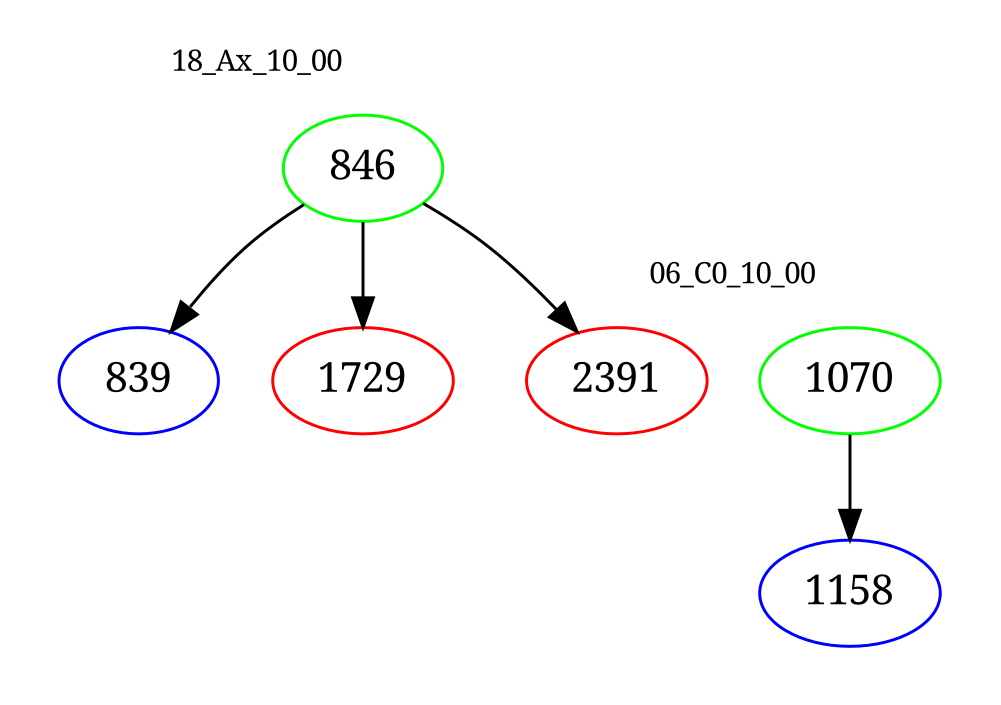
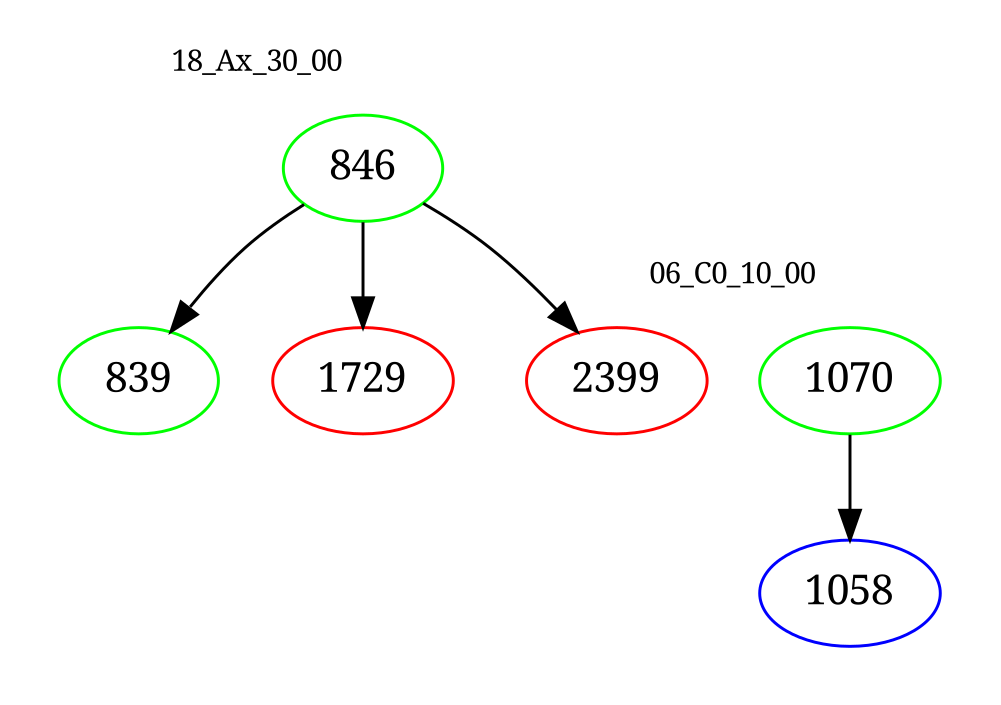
(257, 63) -> (257, 63)
(139, 381) -> (139, 381)
(617, 381) -> (617, 381)
(850, 593) -> (850, 593)
